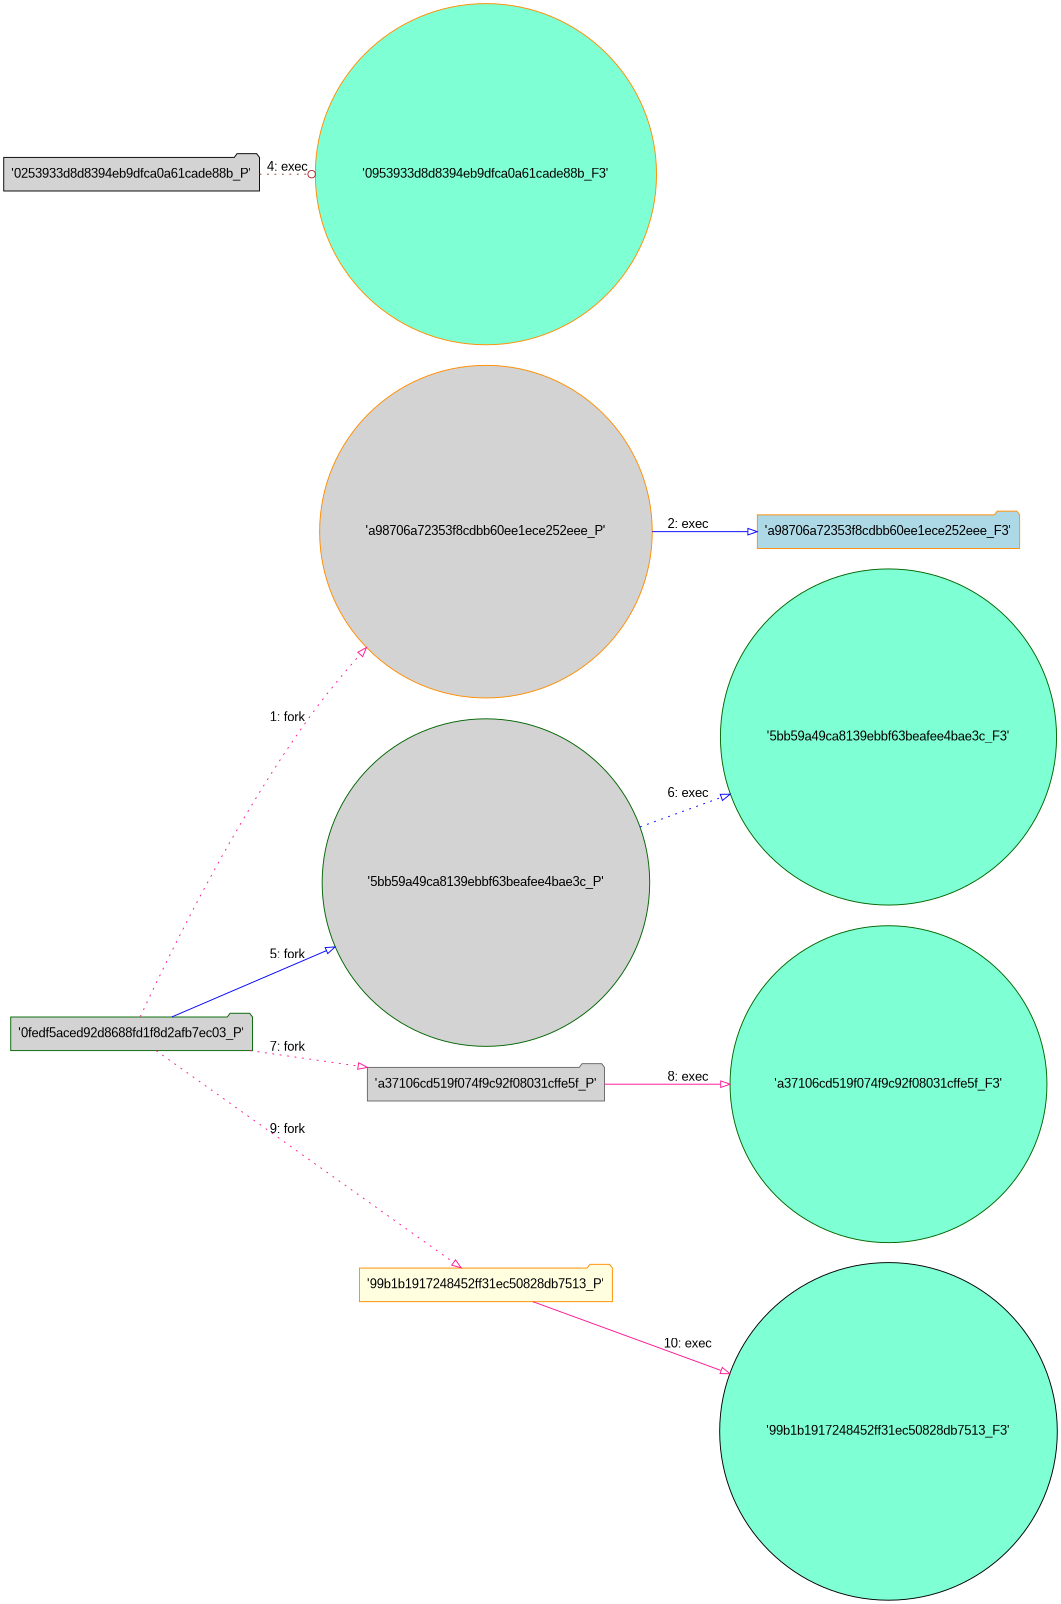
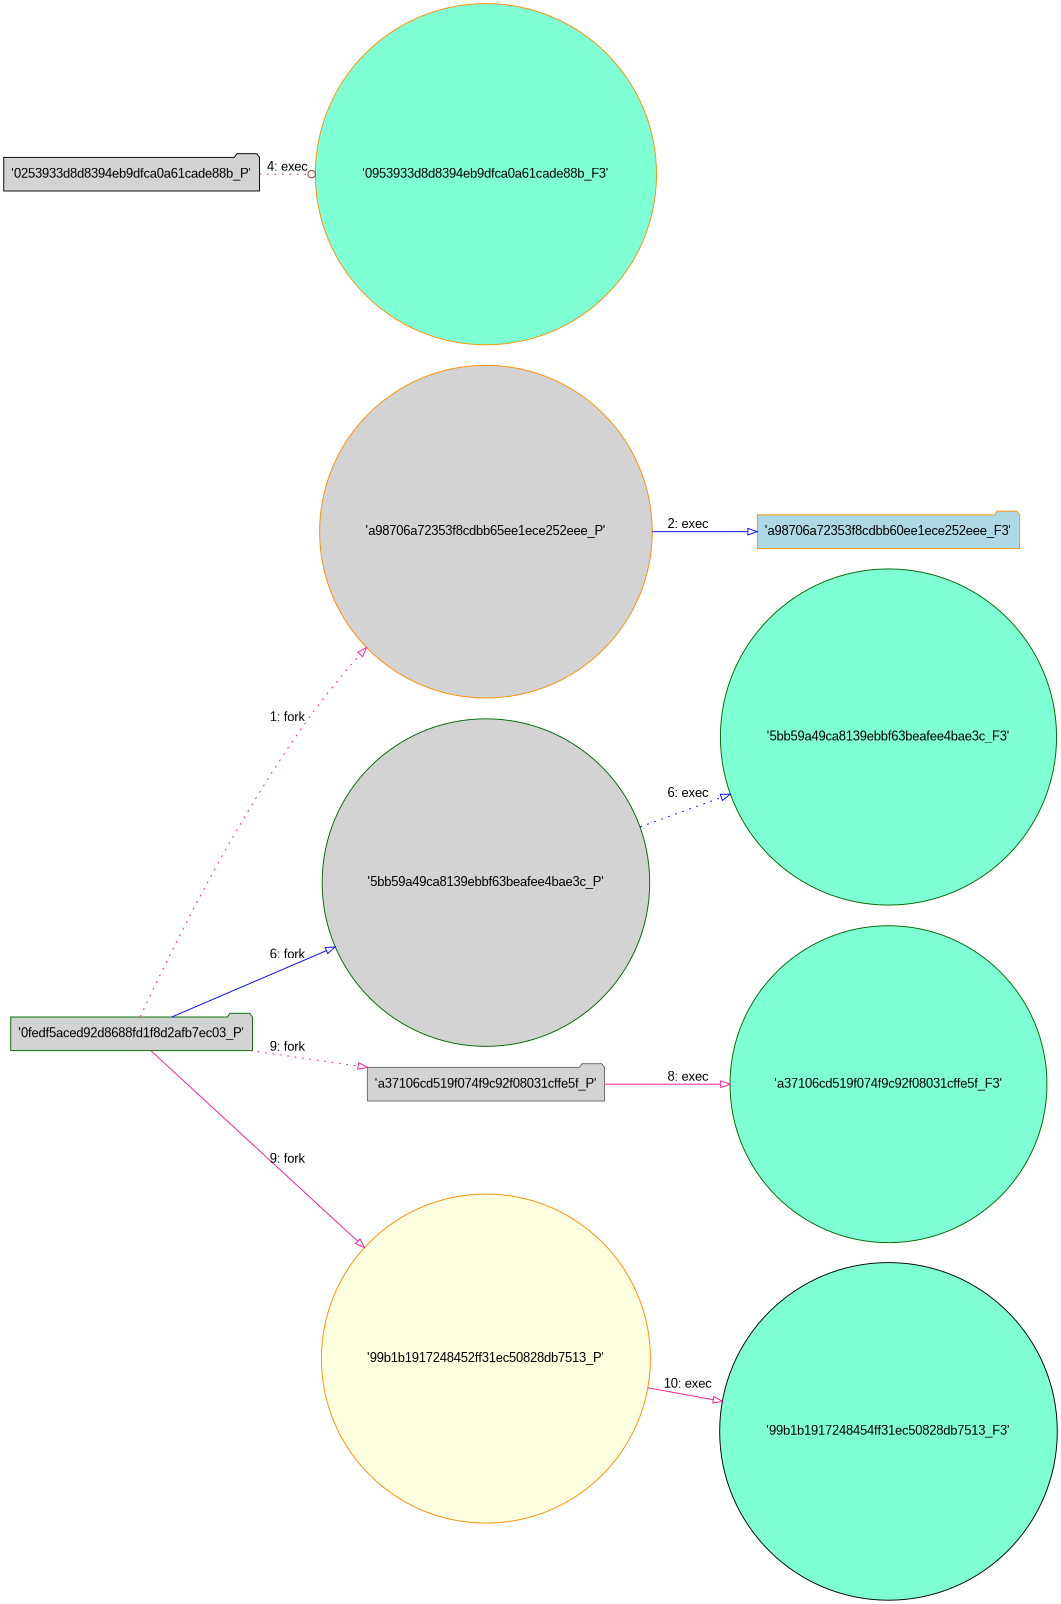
(486, 532) -> (486, 532)
(287, 955) -> (287, 955)
(287, 1047) -> (287, 1047)
(305, 1157) -> (254, 1146)
(486, 1285) -> (486, 1359)
(888, 1431) -> (888, 1431)
